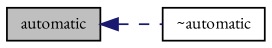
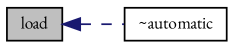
(54, 24) -> (35, 24)
